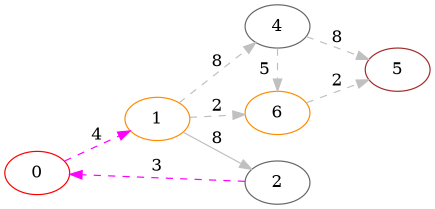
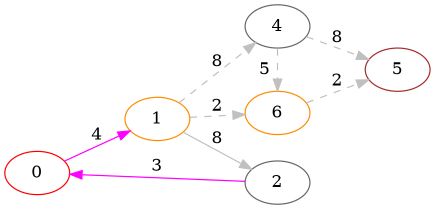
(92, 149) -> (92, 149)
(164, 178) -> (164, 178)
